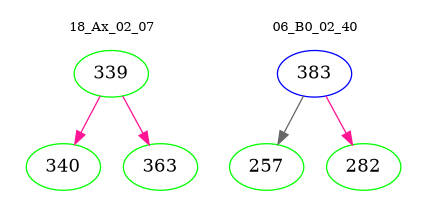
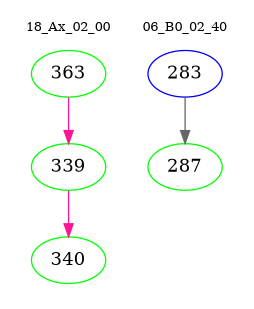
(112, 28) -> (69, 28)
(315, 74) -> (185, 74)
(133, 115) -> (69, 114)
(267, 167) -> (185, 167)
(364, 167) -> none
